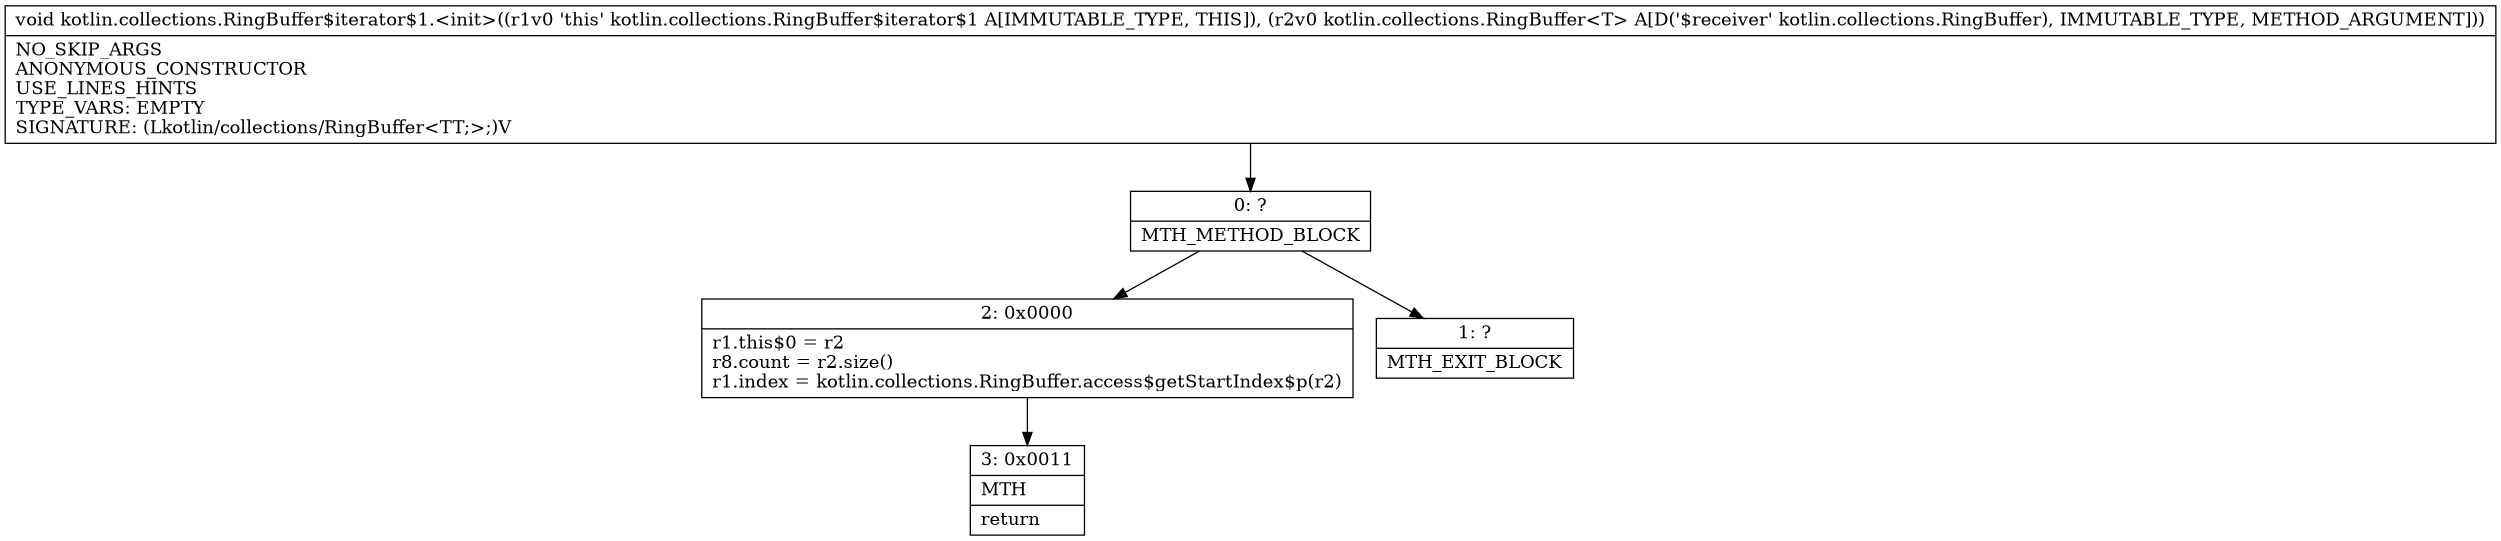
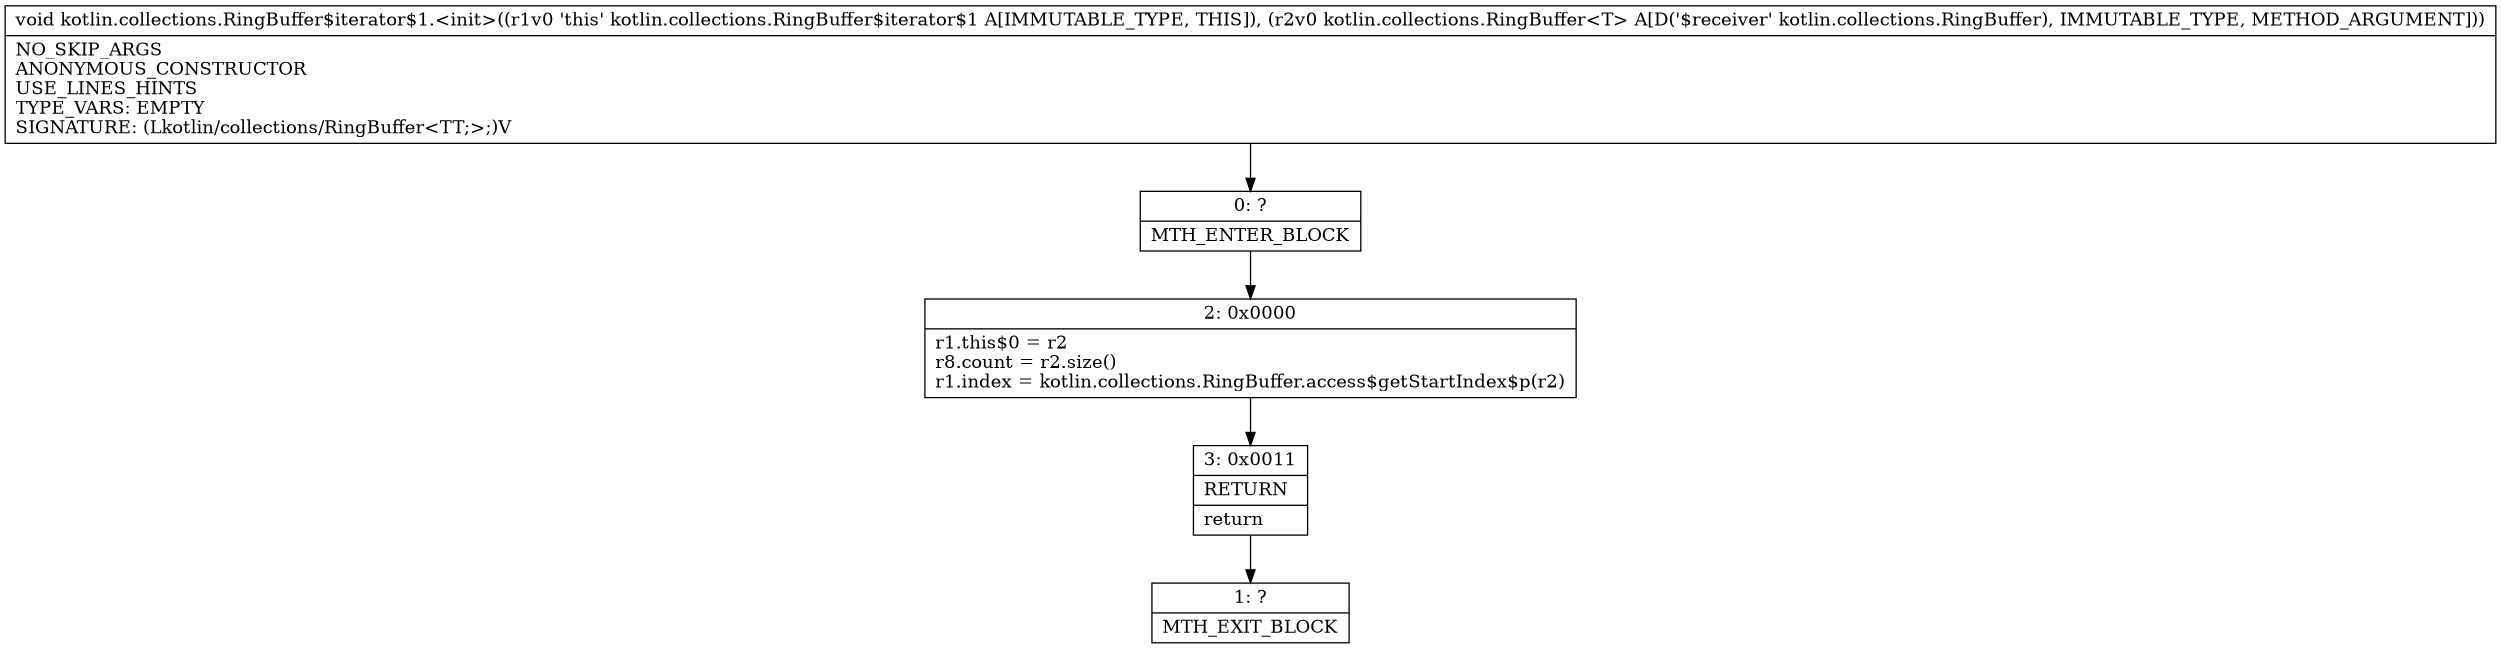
(1251, 235) -> (1251, 235)
(1357, 282) -> (1251, 553)
(1004, 490) -> (1246, 490)
